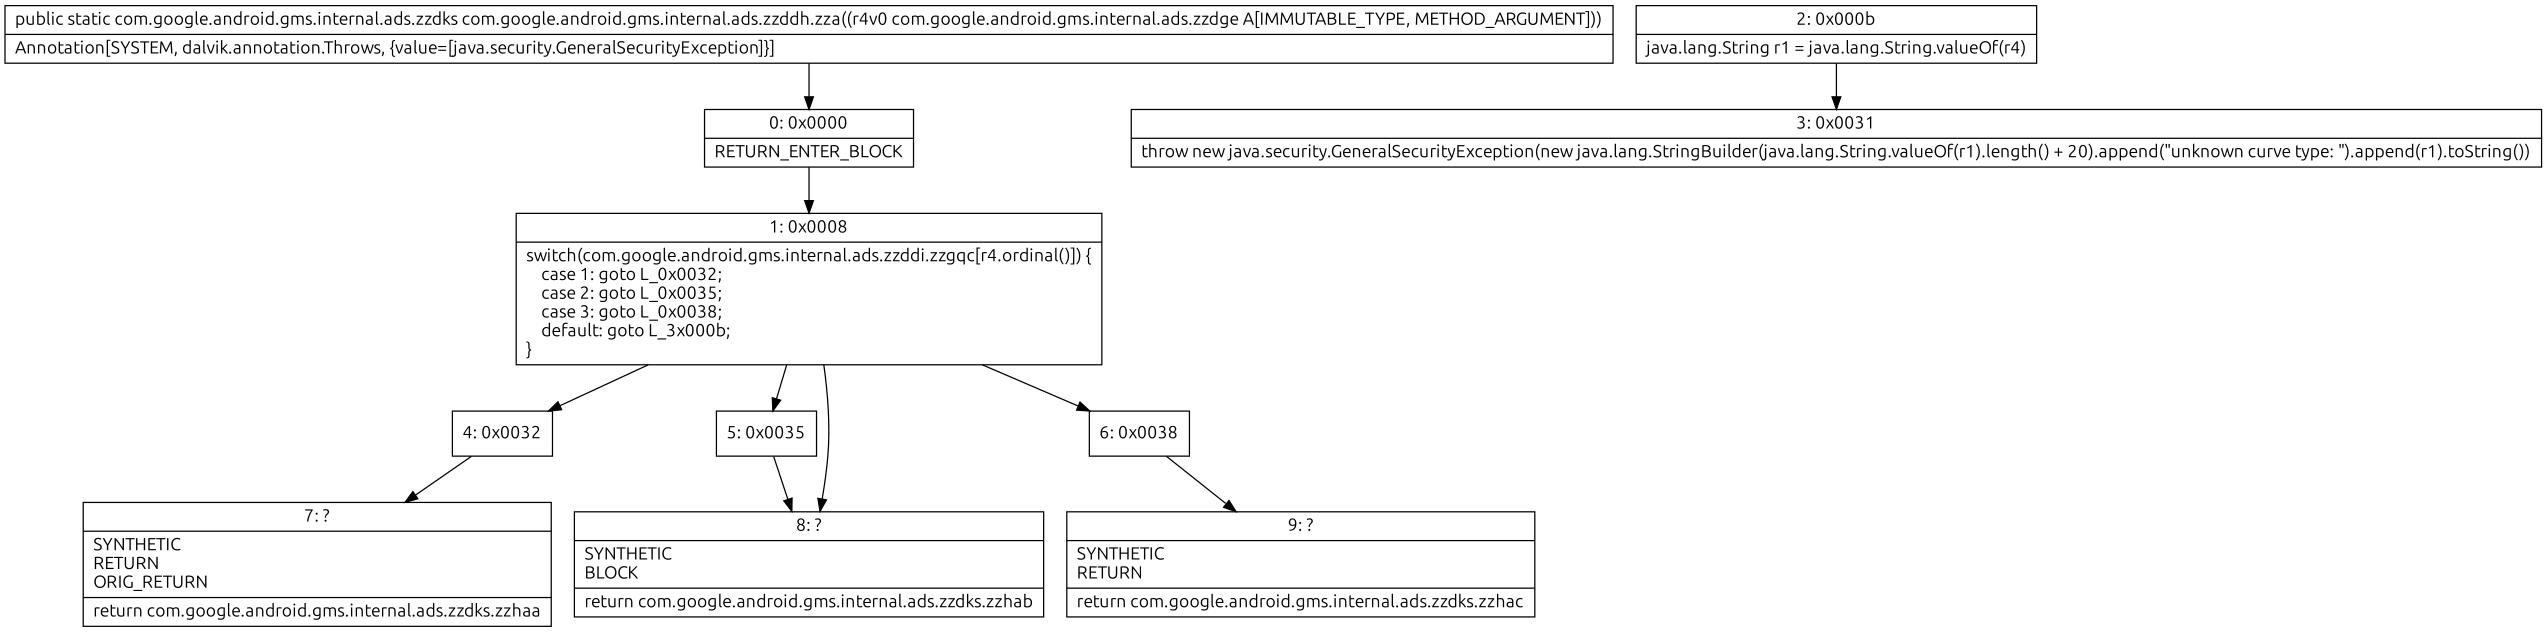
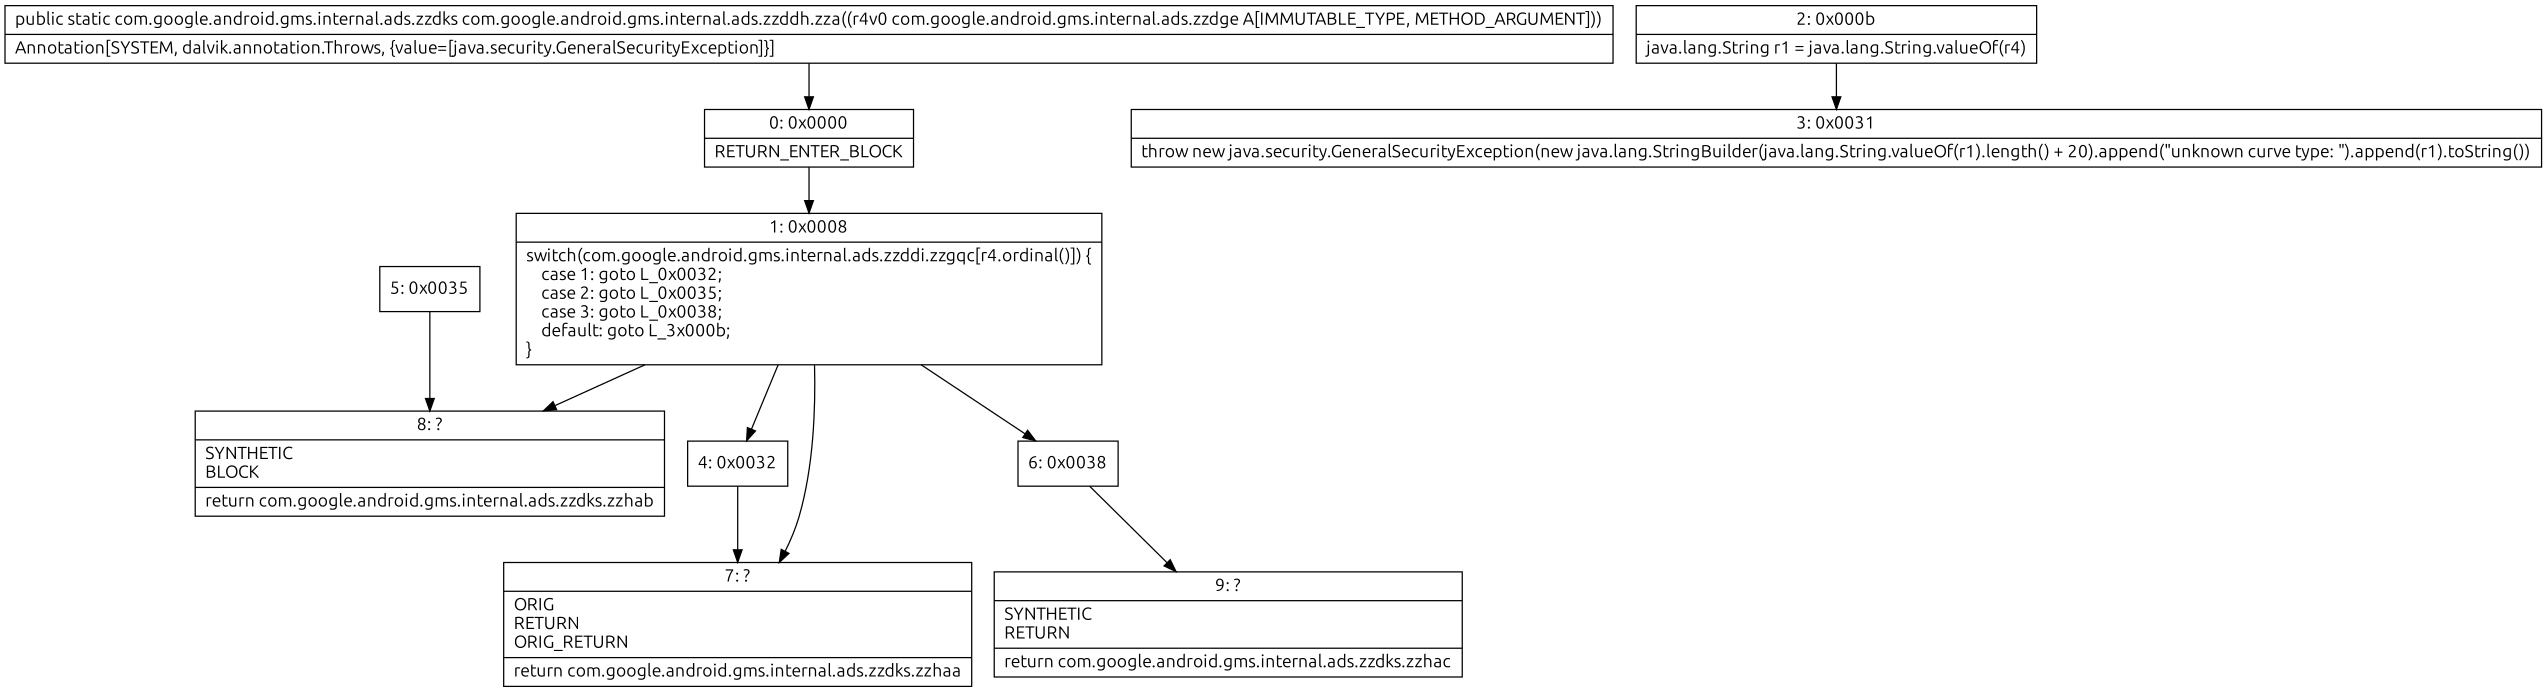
(782, 382) -> (810, 460)
(137, 545) -> (534, 605)
